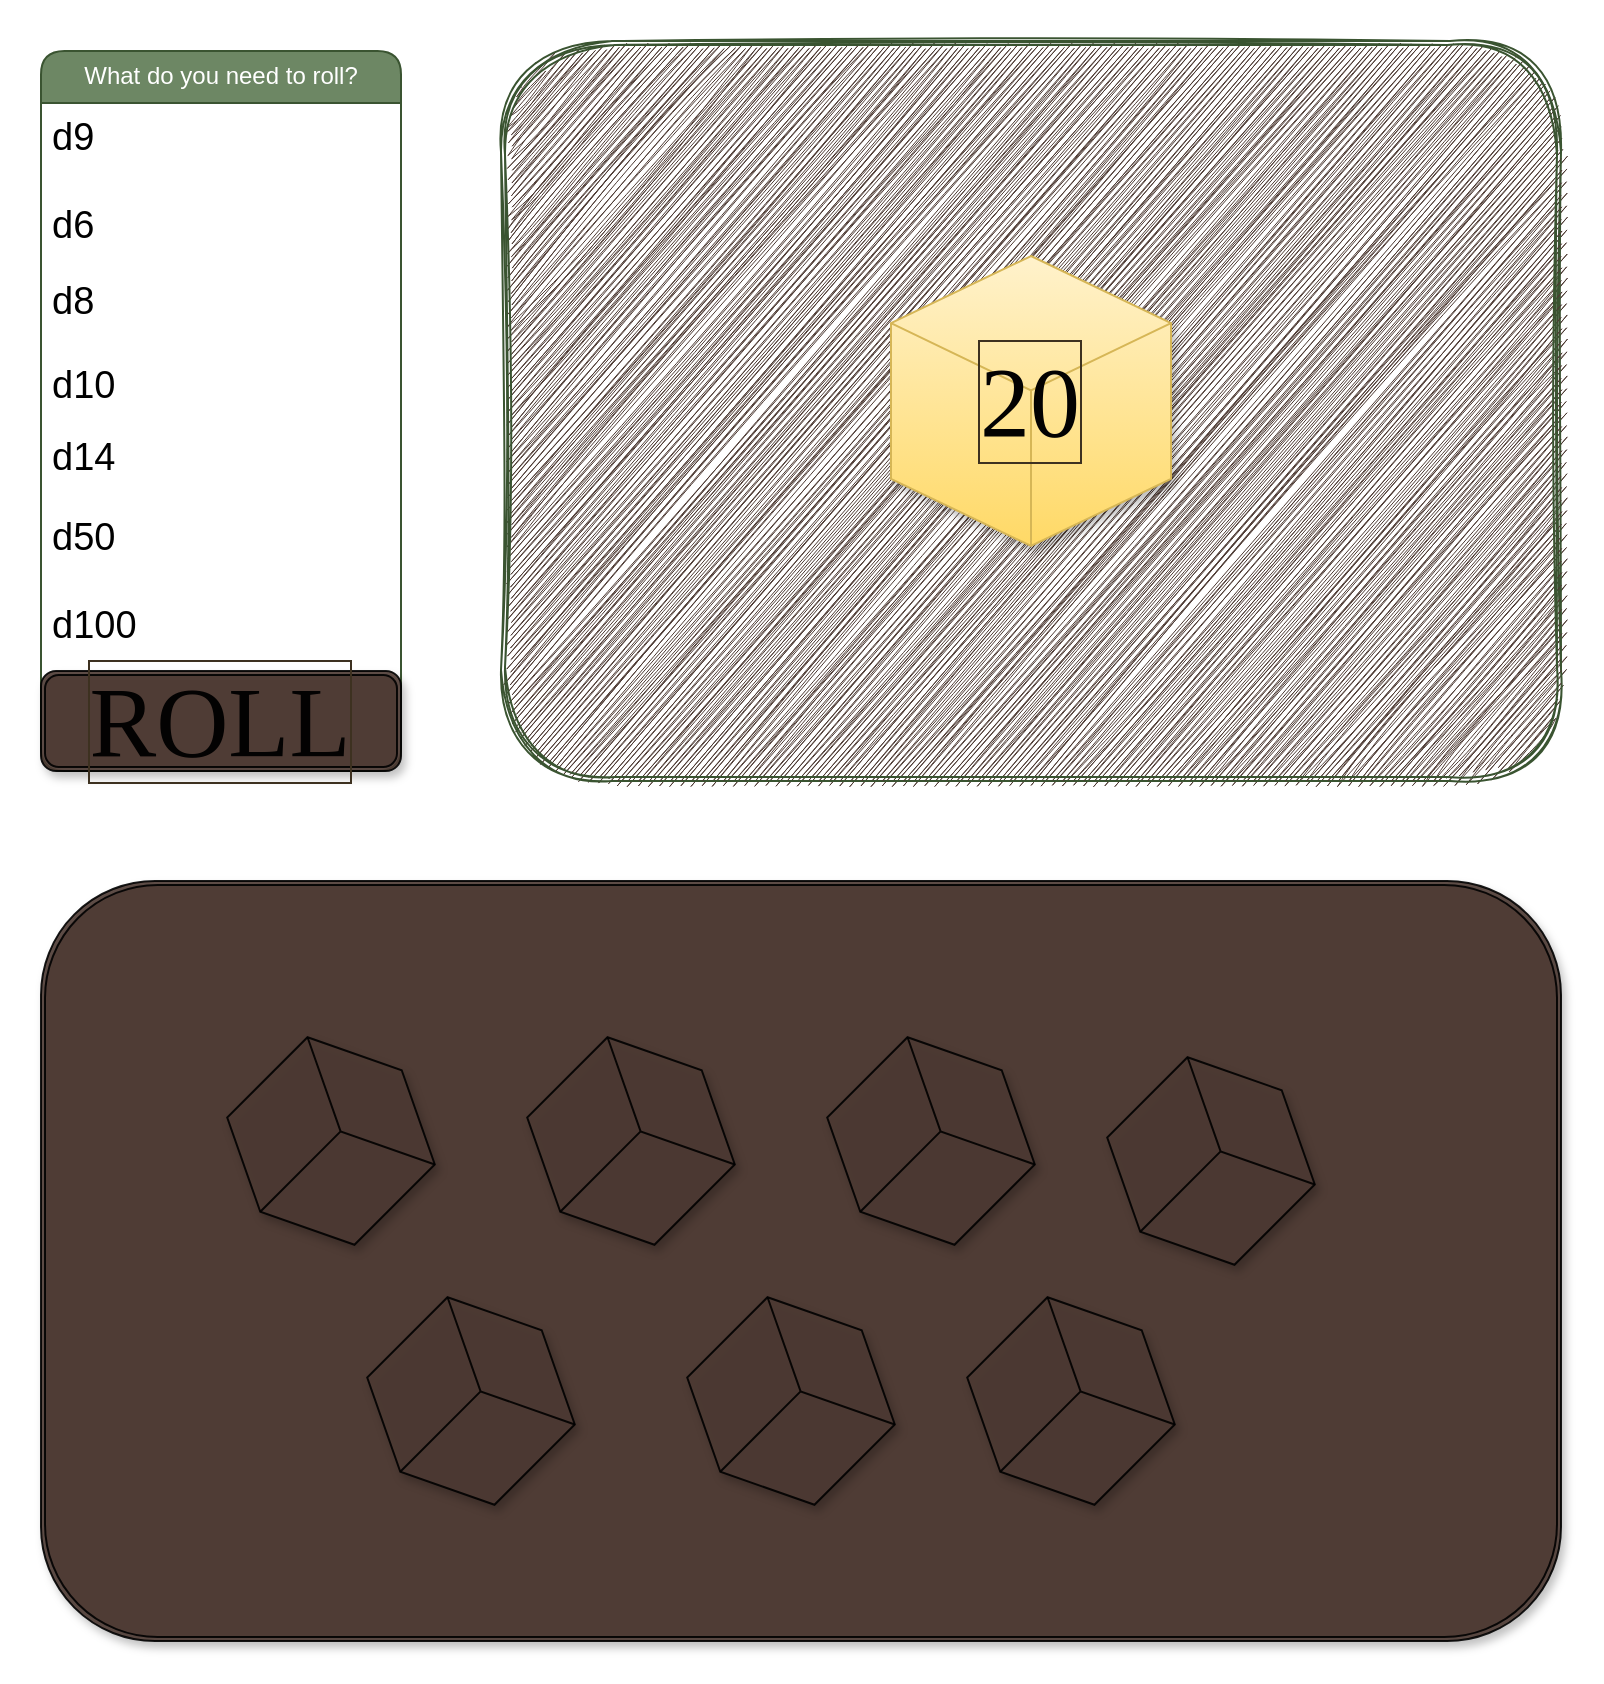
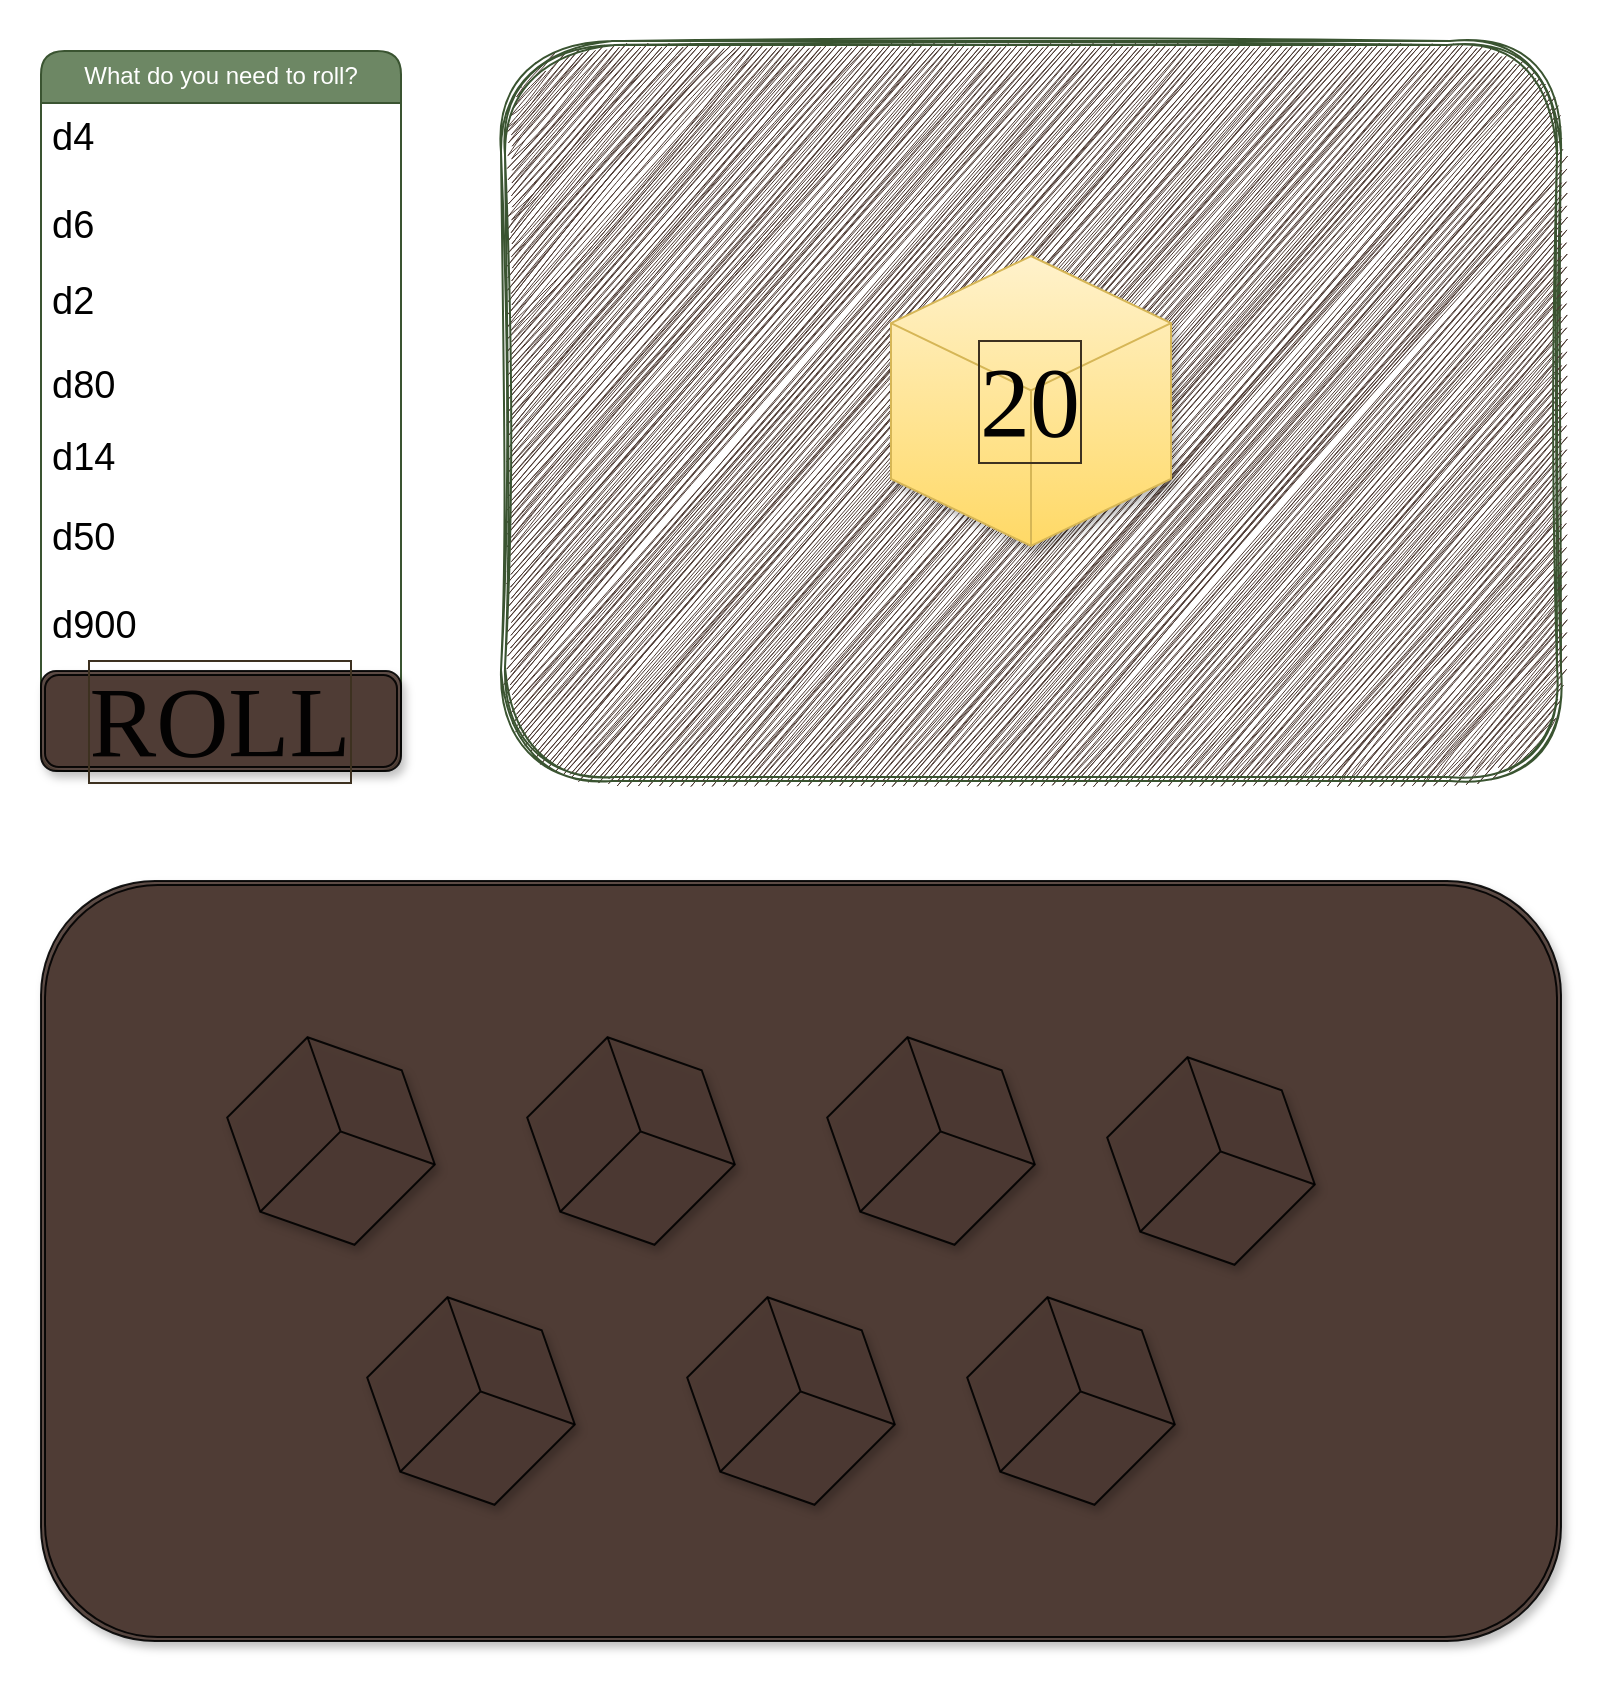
(66, 131) -> (66, 131)
(66, 295) -> (66, 295)
(73, 379) -> (73, 379)
(80, 619) -> (80, 619)
